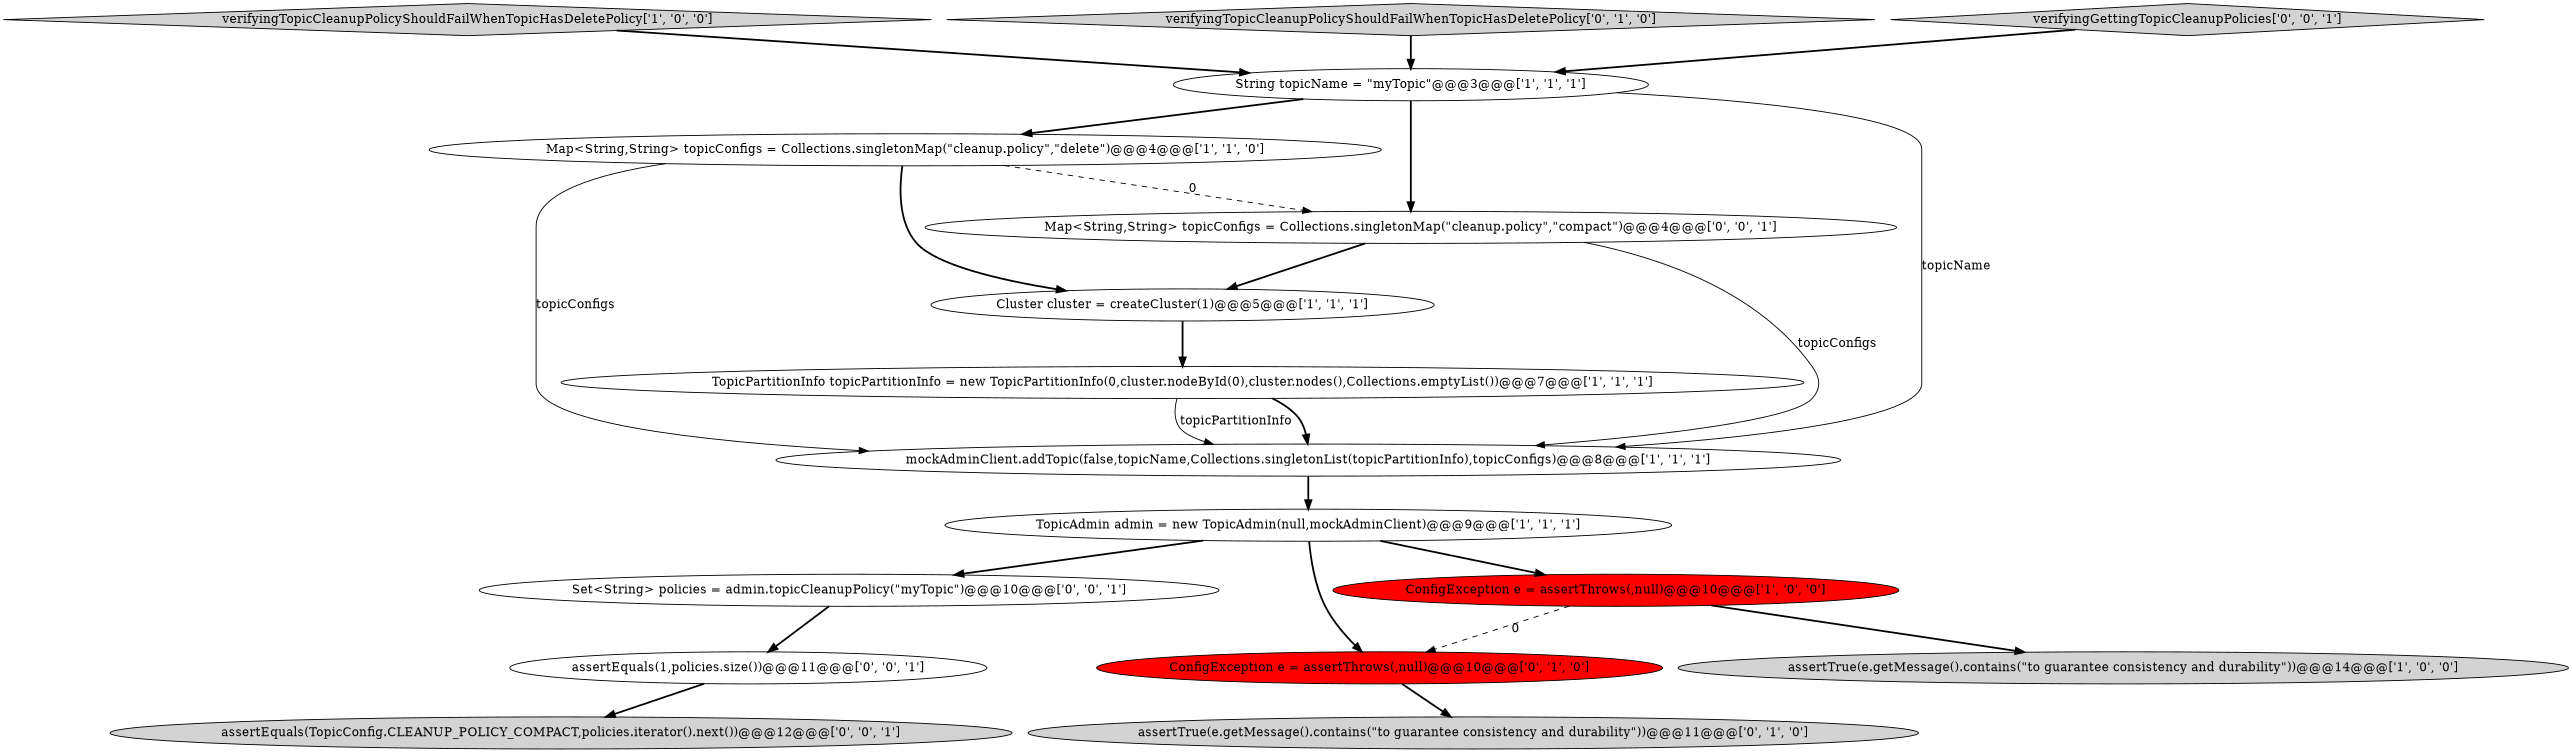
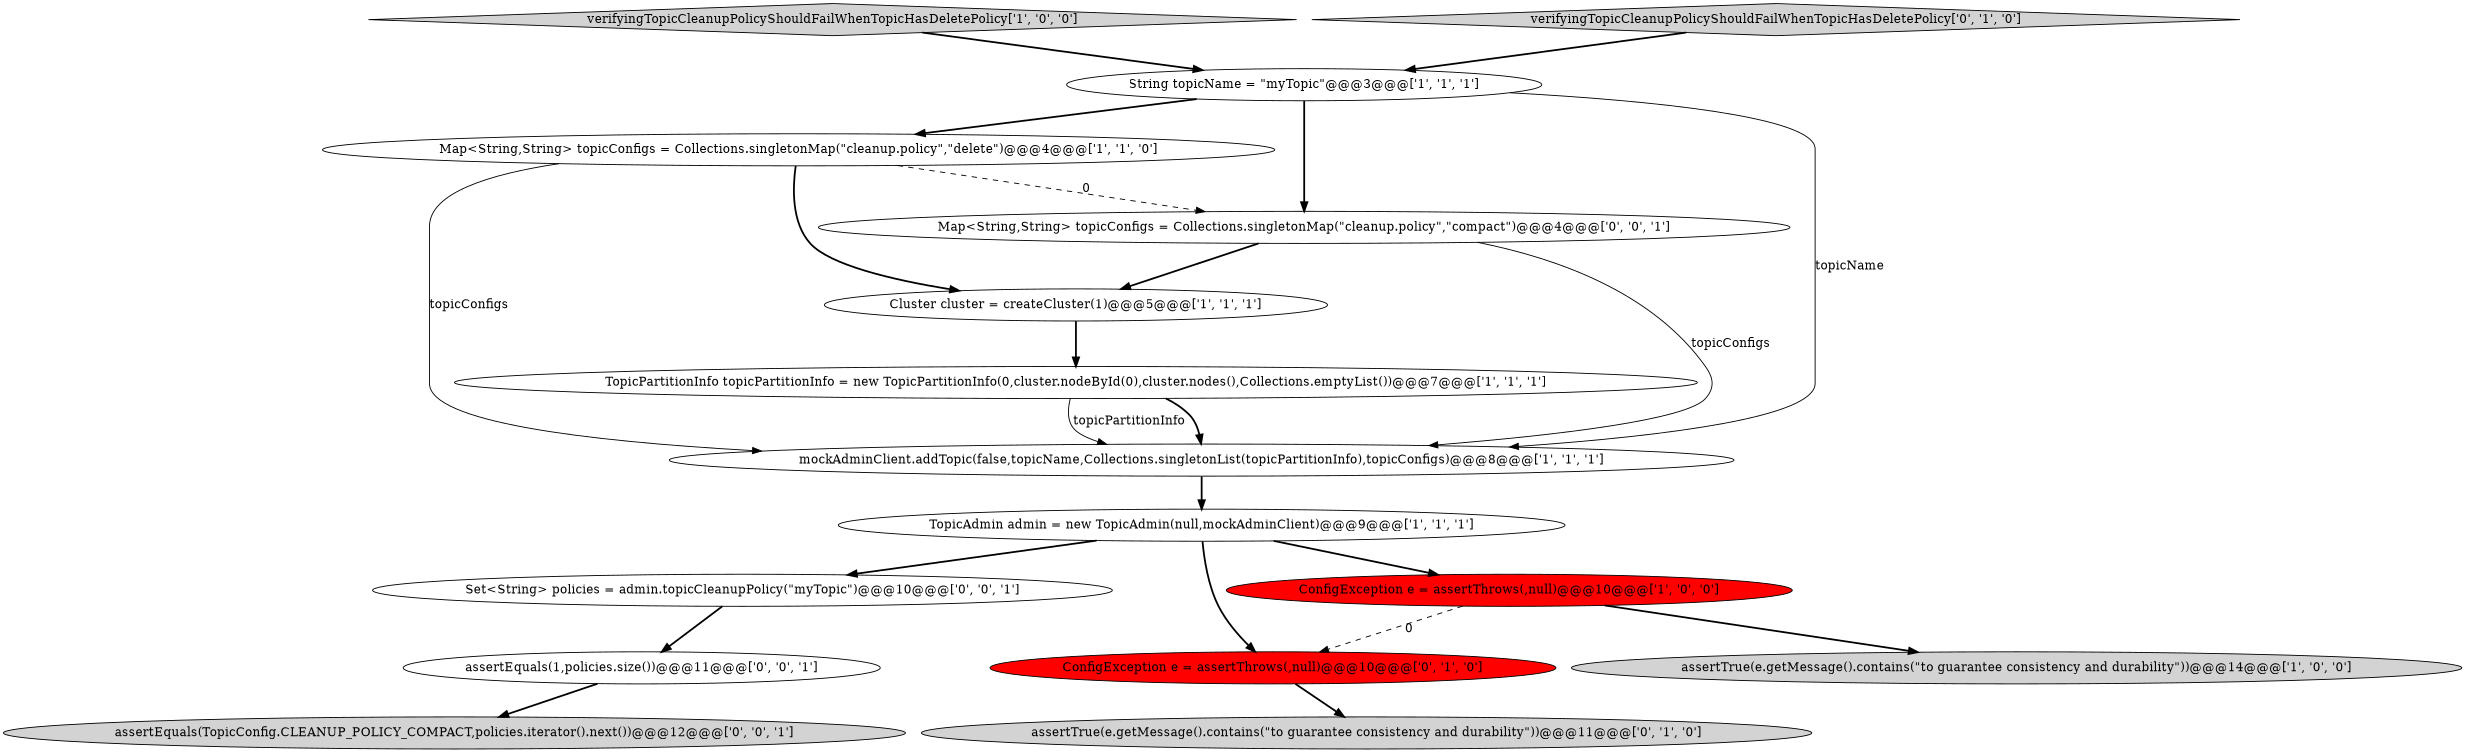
(2187, 20) -> none
